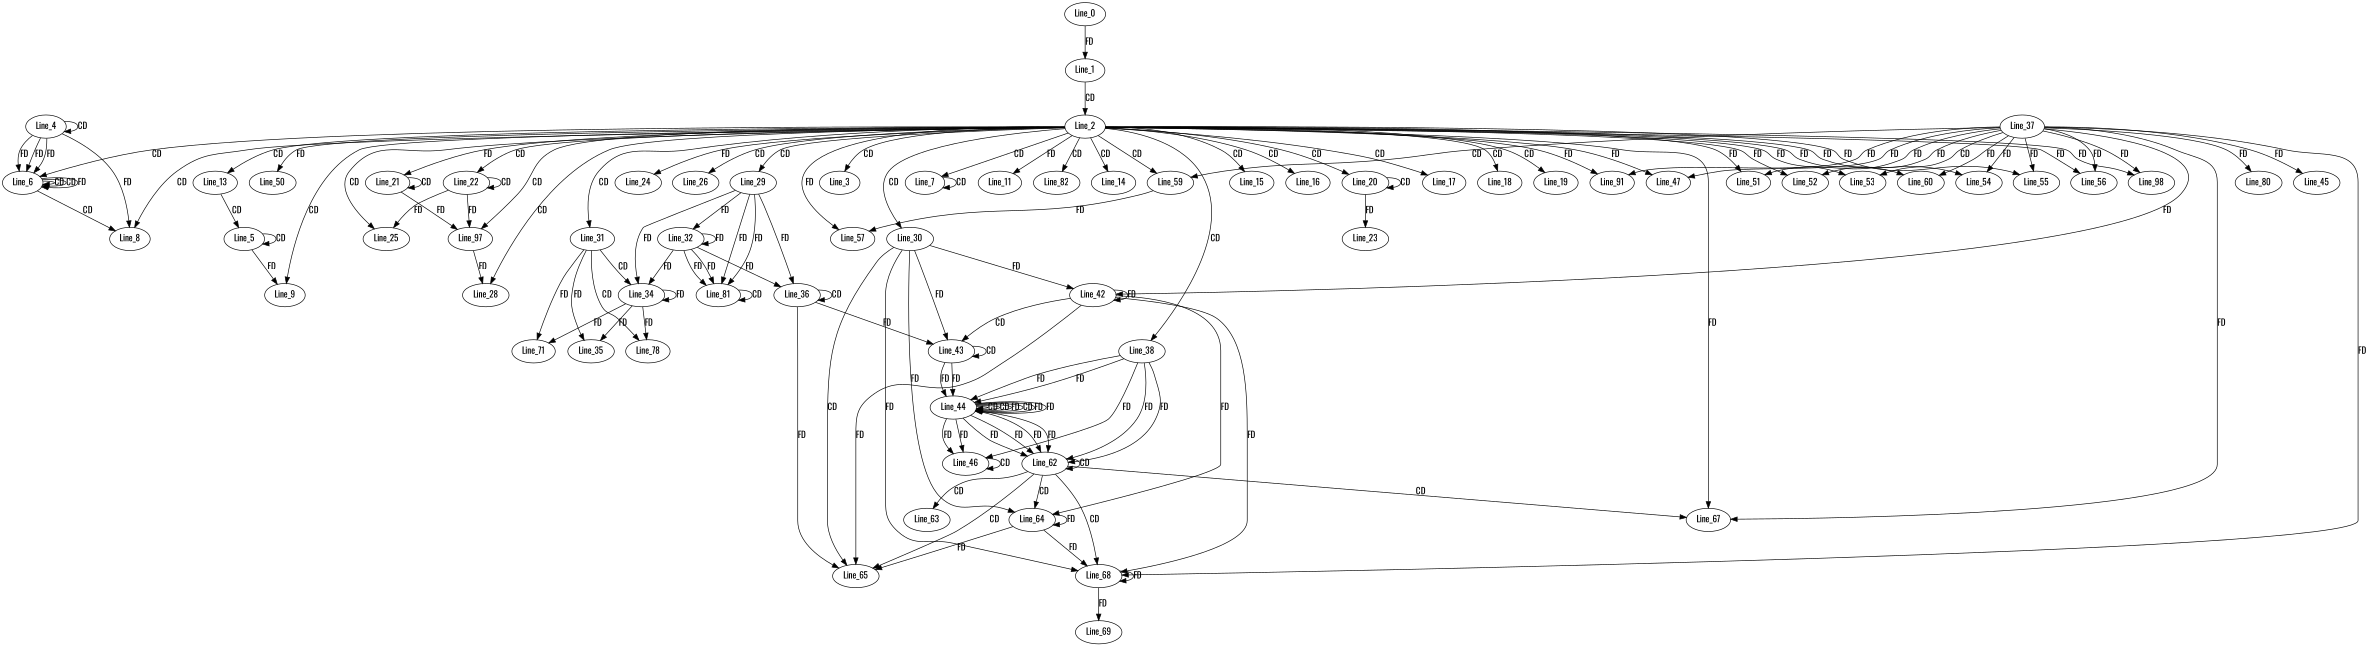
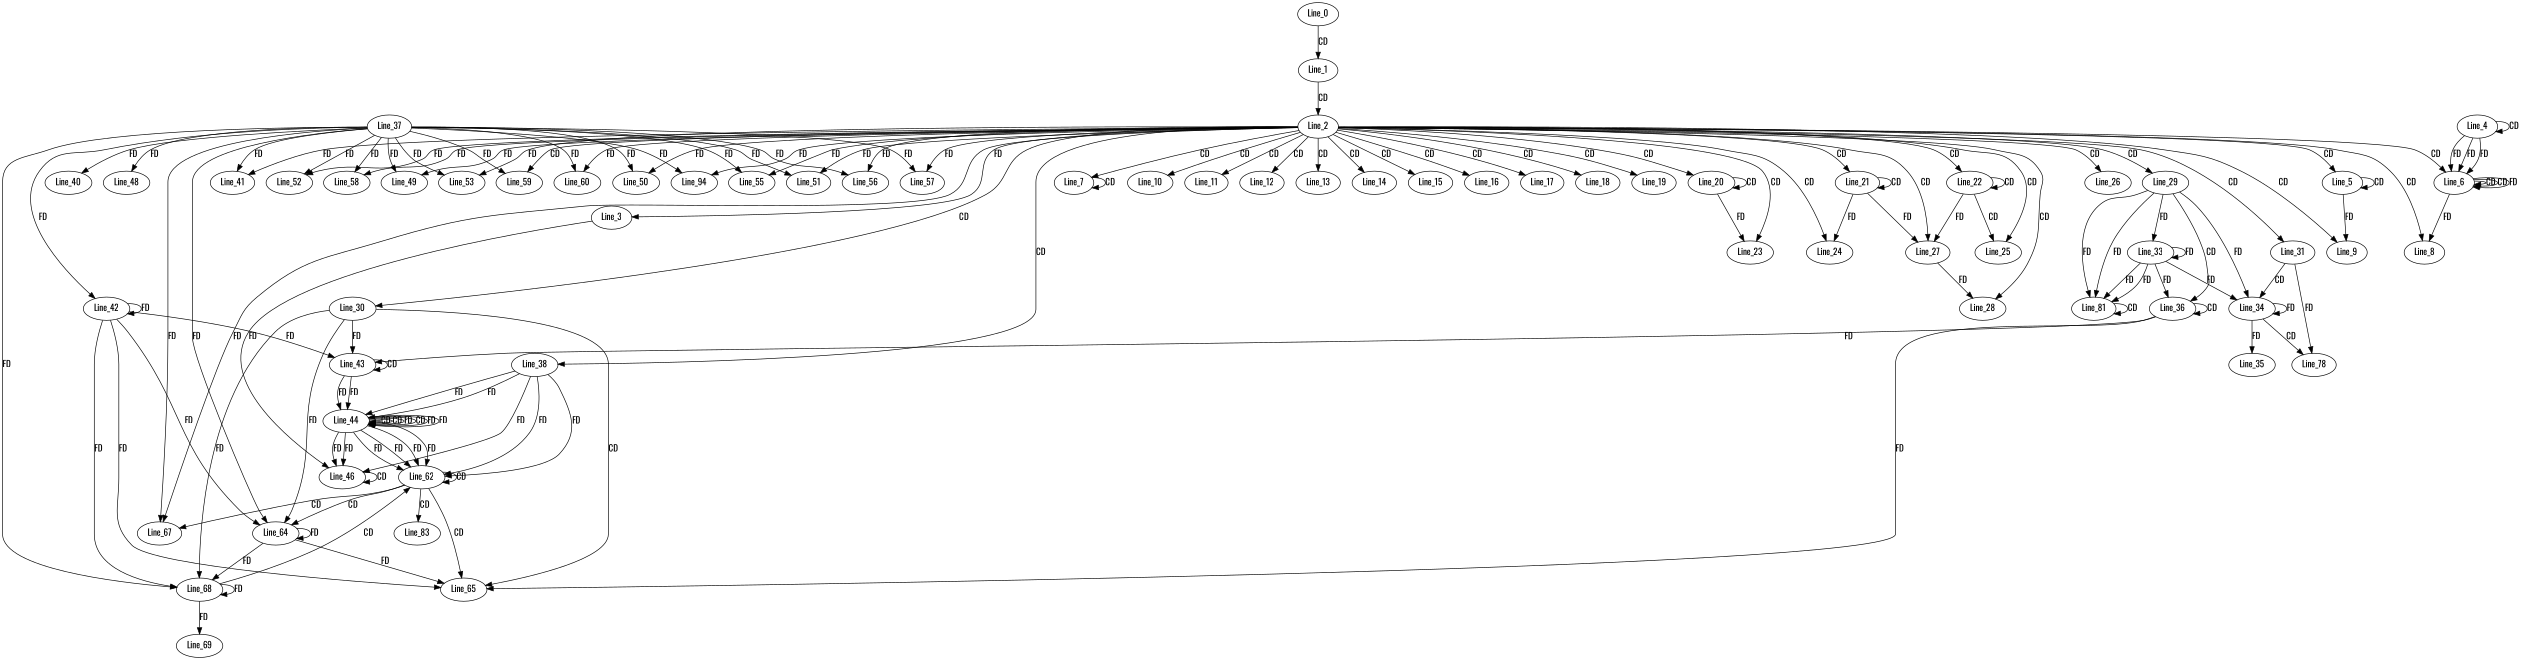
(1089, 42) -> (1323, 42)
none -> (526, 131)
none -> (1660, 146)
(488, 155) -> (1842, 155)
(726, 155) -> (1810, 183)
(869, 155) -> (998, 155)
(1051, 155) -> (1274, 155)
(1477, 155) -> (487, 155)
(1965, 155) -> (418, 155)
(109, 167) -> none
(1057, 183) -> (1262, 183)
none -> (1150, 183)
(1612, 183) -> (232, 183)
(1668, 183) -> (404, 183)
(1979, 183) -> (694, 183)
(2151, 183) -> (347, 183)
(2259, 183) -> (68, 183)
(2317, 183) -> (127, 183)
(228, 208) -> (1838, 131)
(88, 211) -> (2447, 218)
(418, 211) -> (1994, 218)
(1014, 211) -> (665, 131)
none -> (1845, 215)
(470, 239) -> (1928, 253)
(681, 239) -> (2151, 253)
(785, 239) -> (2211, 253)
none -> (192, 262)
(998, 266) -> none
none -> (334, 281)
(572, 292) -> none
(607, 295) -> (2309, 309)
(649, 323) -> (2291, 337)
(1001, 323) -> (290, 337)
(534, 351) -> none
(1083, 512) -> (313, 551)
(927, 520) -> (417, 533)
